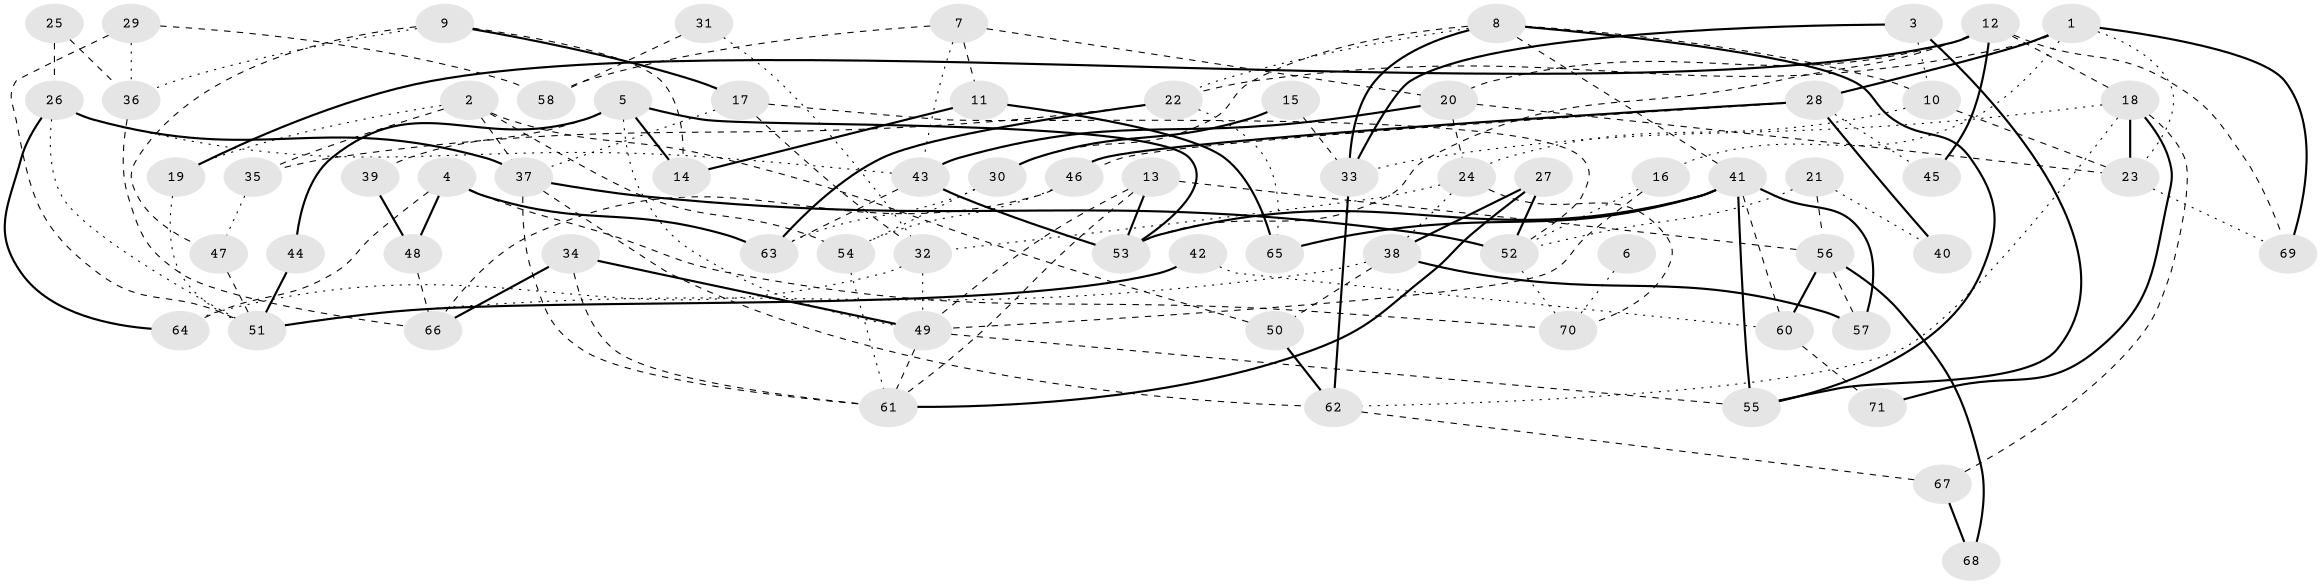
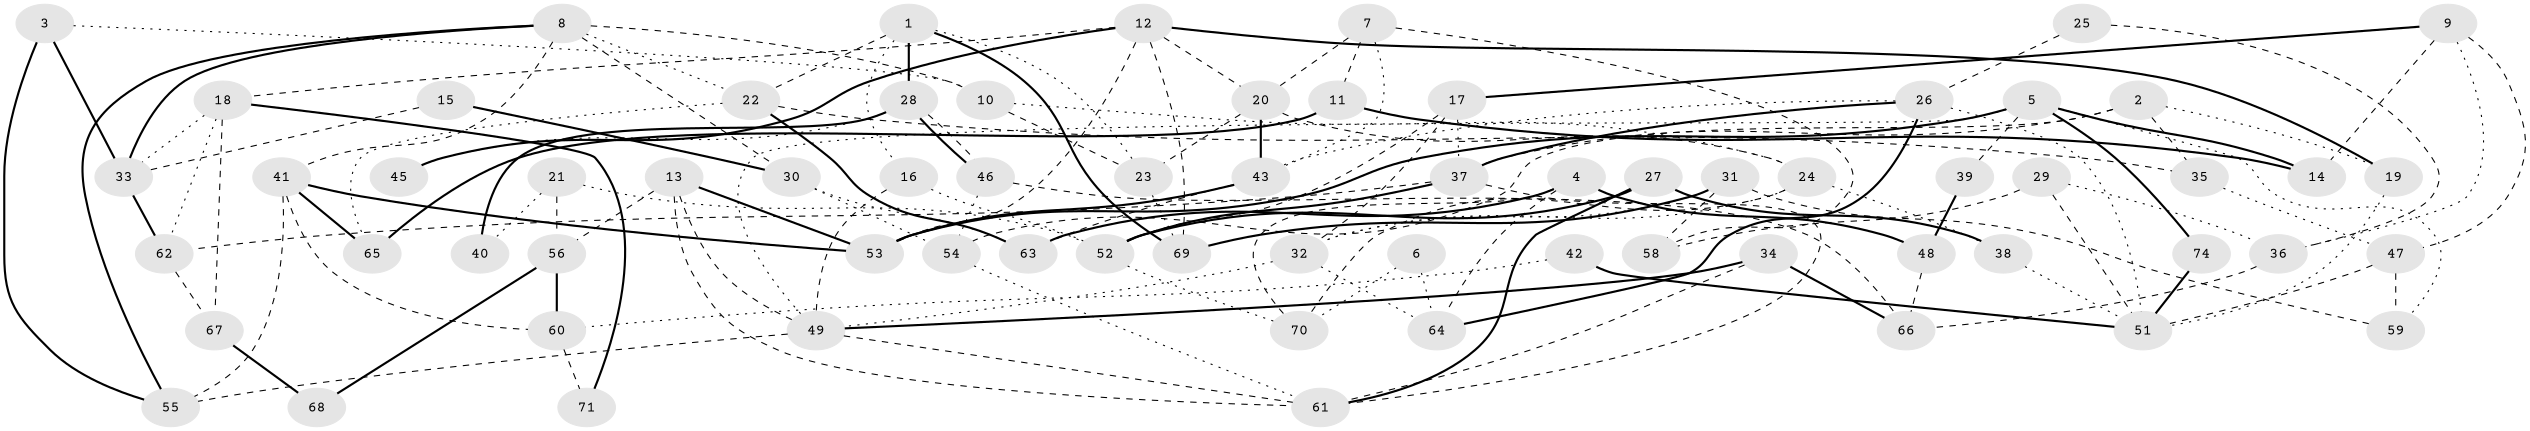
(2130, 139) -> none
none -> (1358, 224)
(295, 254) -> (2202, 254)
(1742, 283) -> (270, 312)
none -> (1426, 290)
(1275, 331) -> none
(1861, 331) -> none
none -> (2396, 331)
